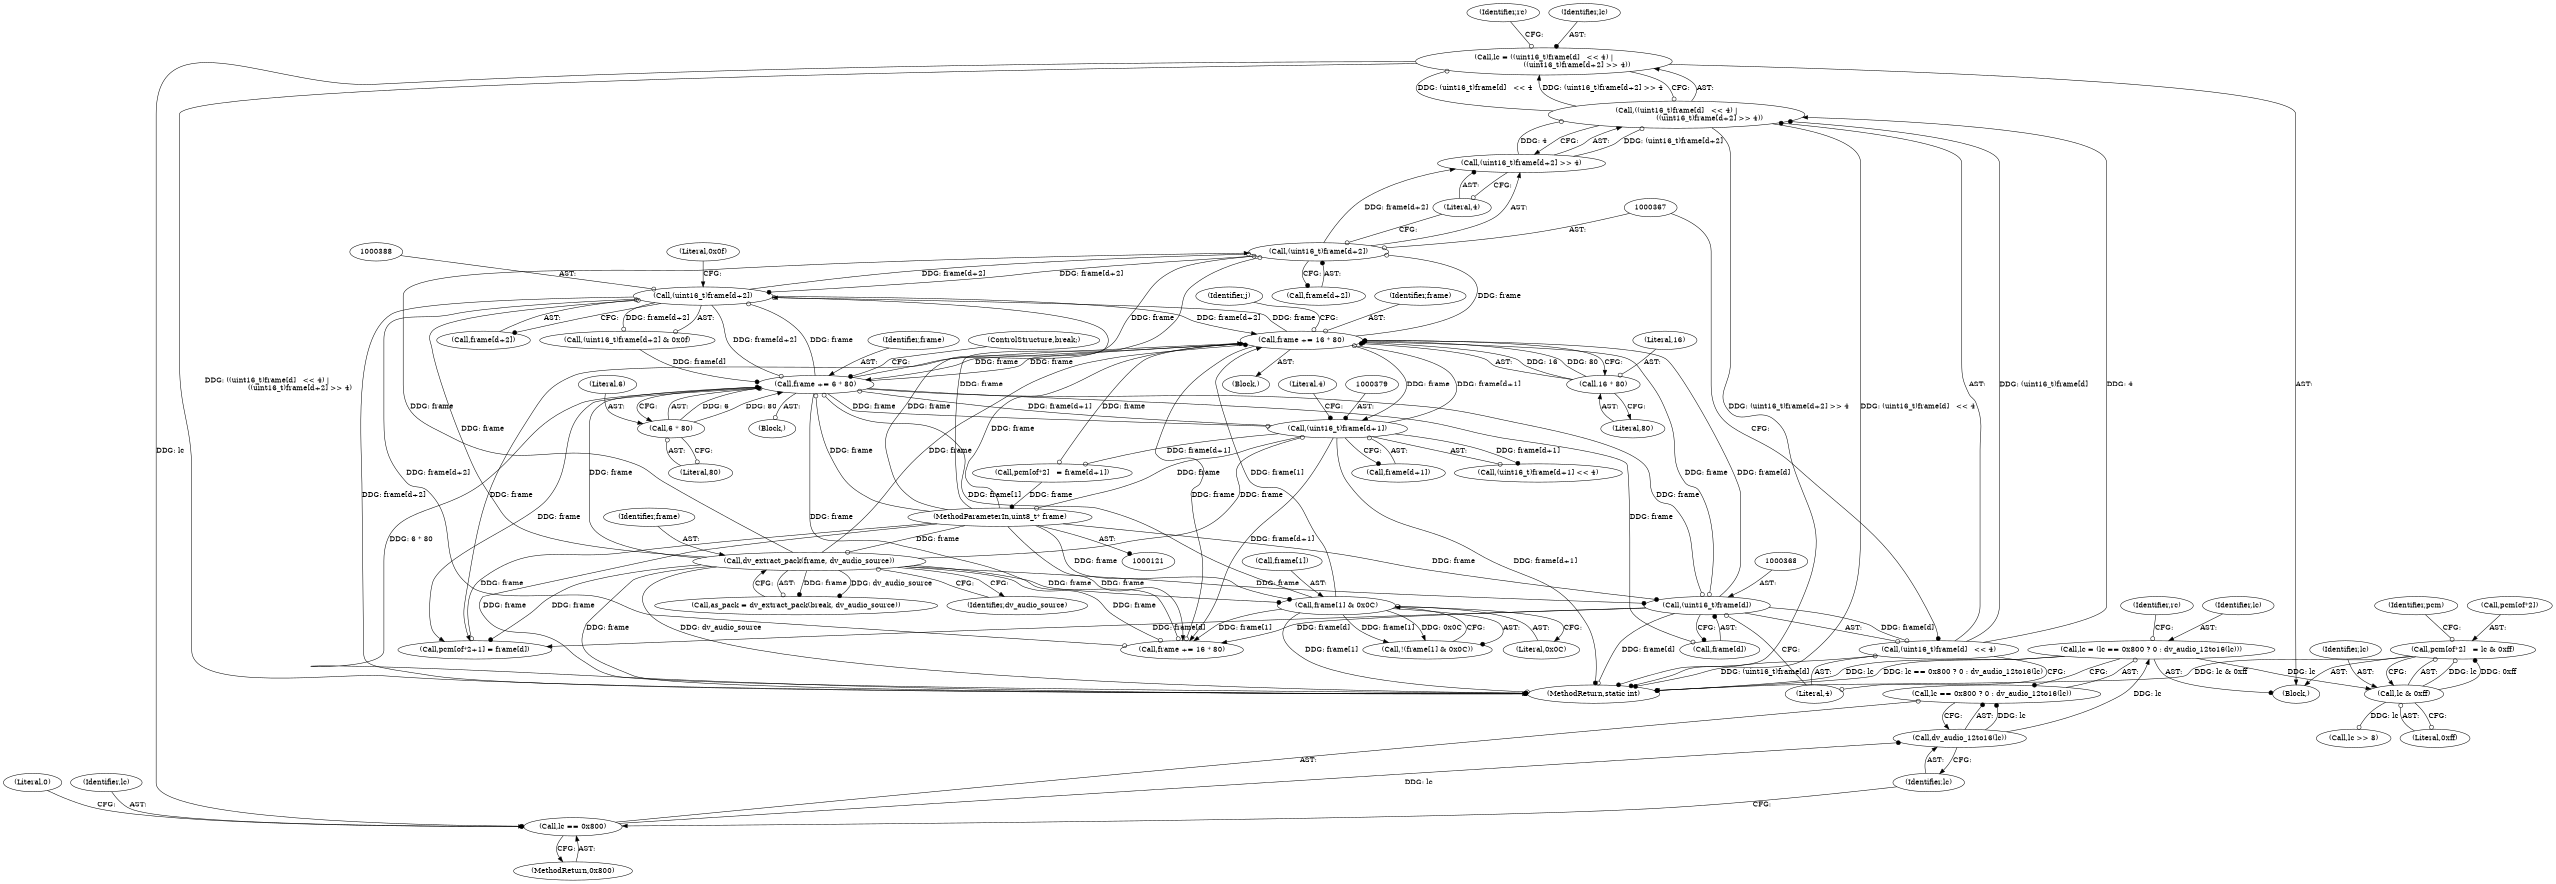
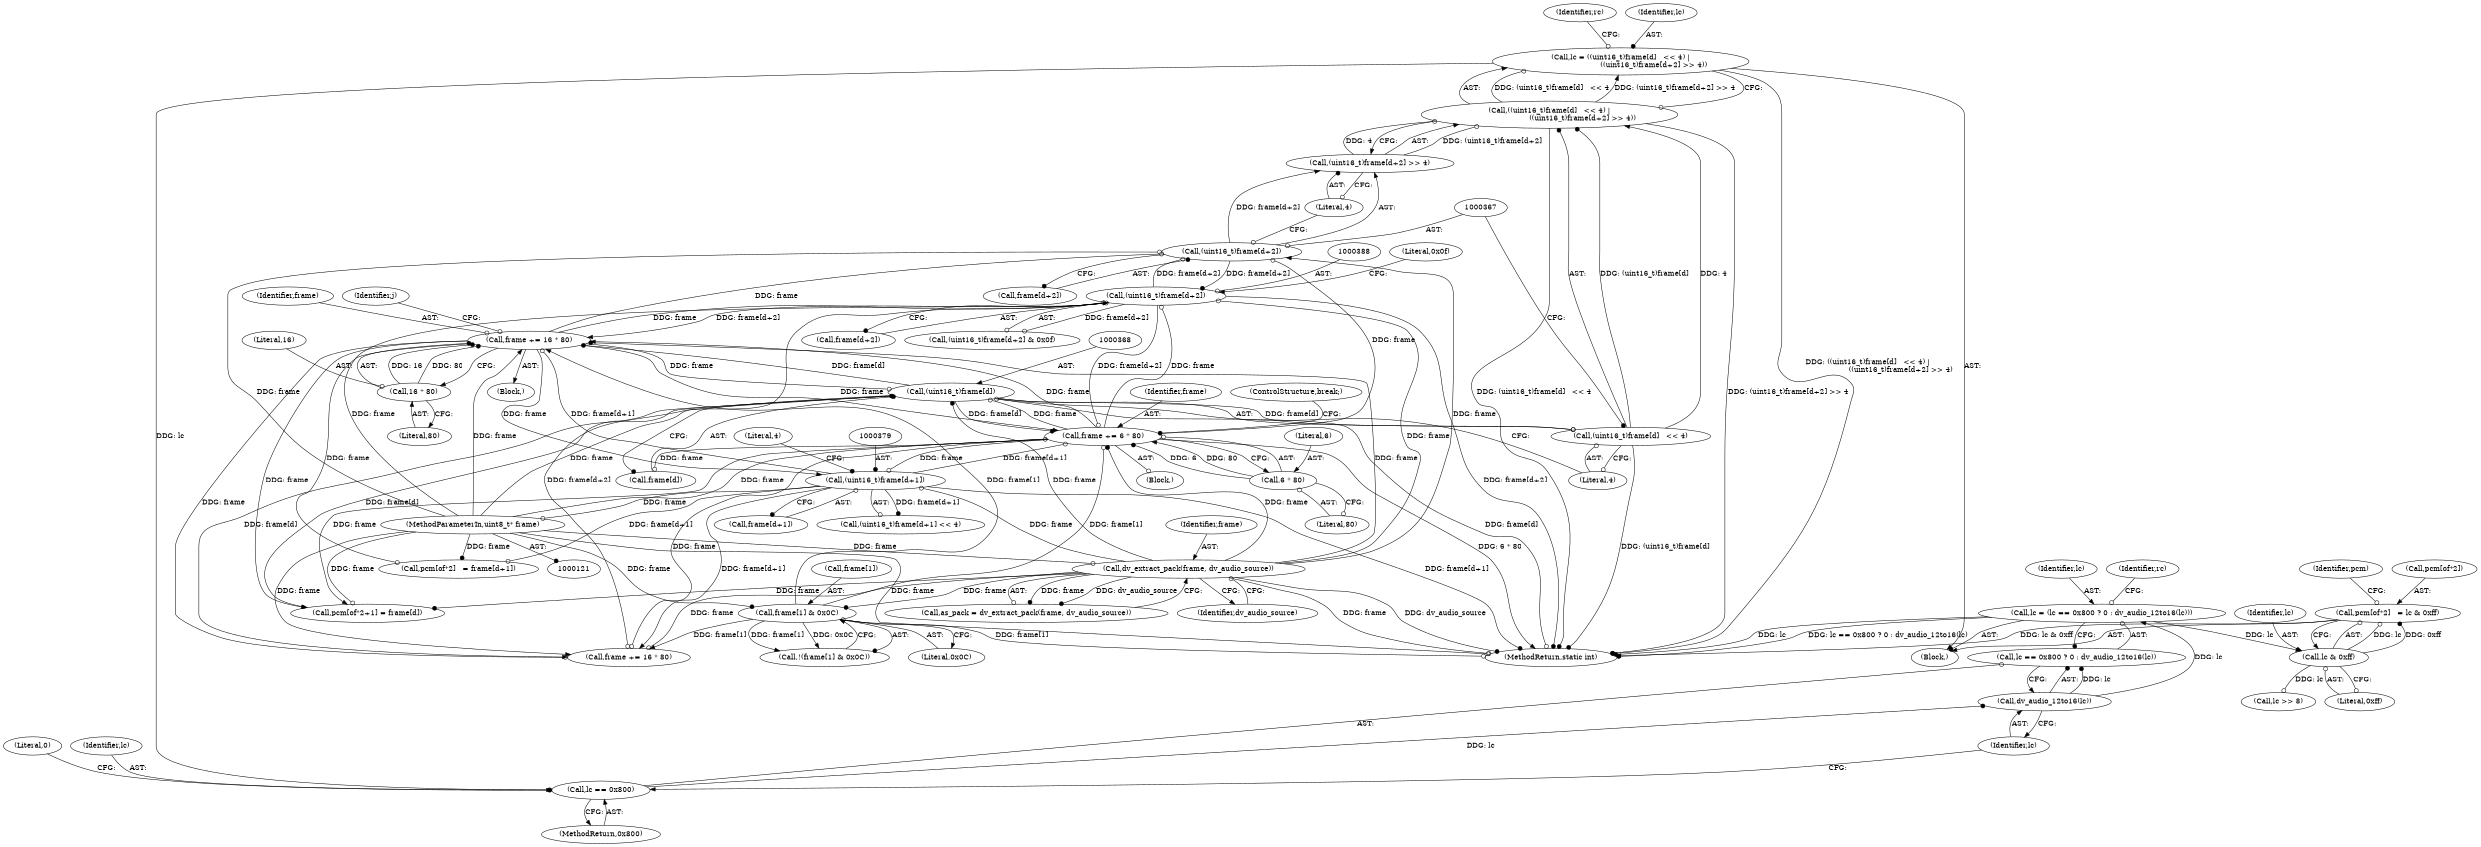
(695, 372) -> (998, 425)
(1028, 494) -> (466, 545)
(796, 606) -> (1026, 613)
